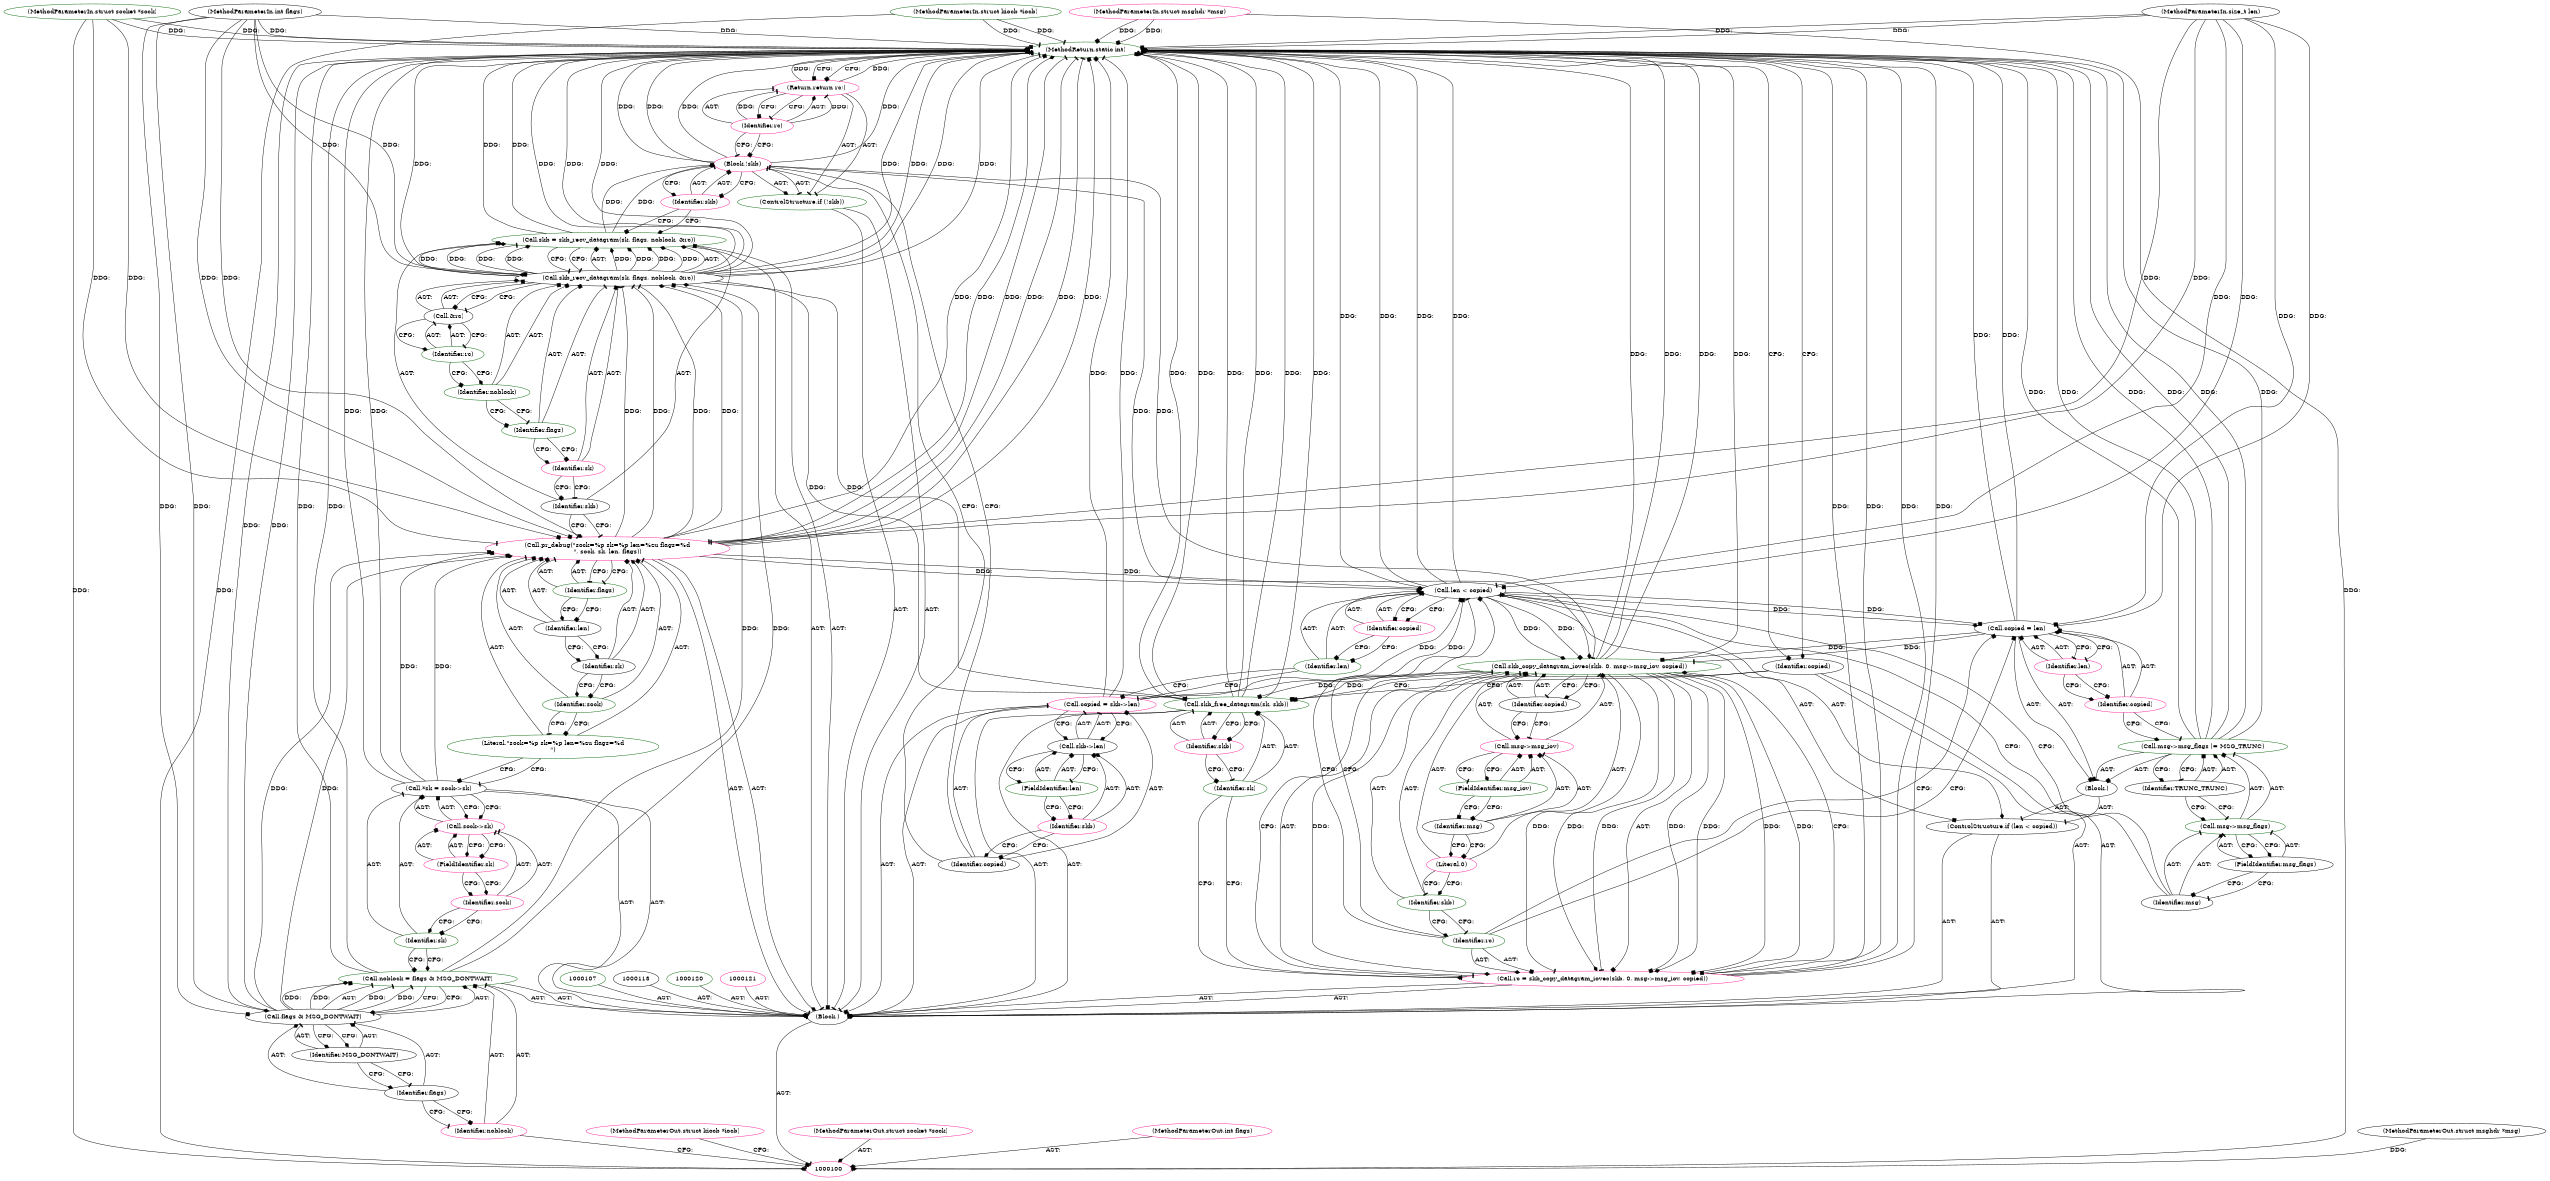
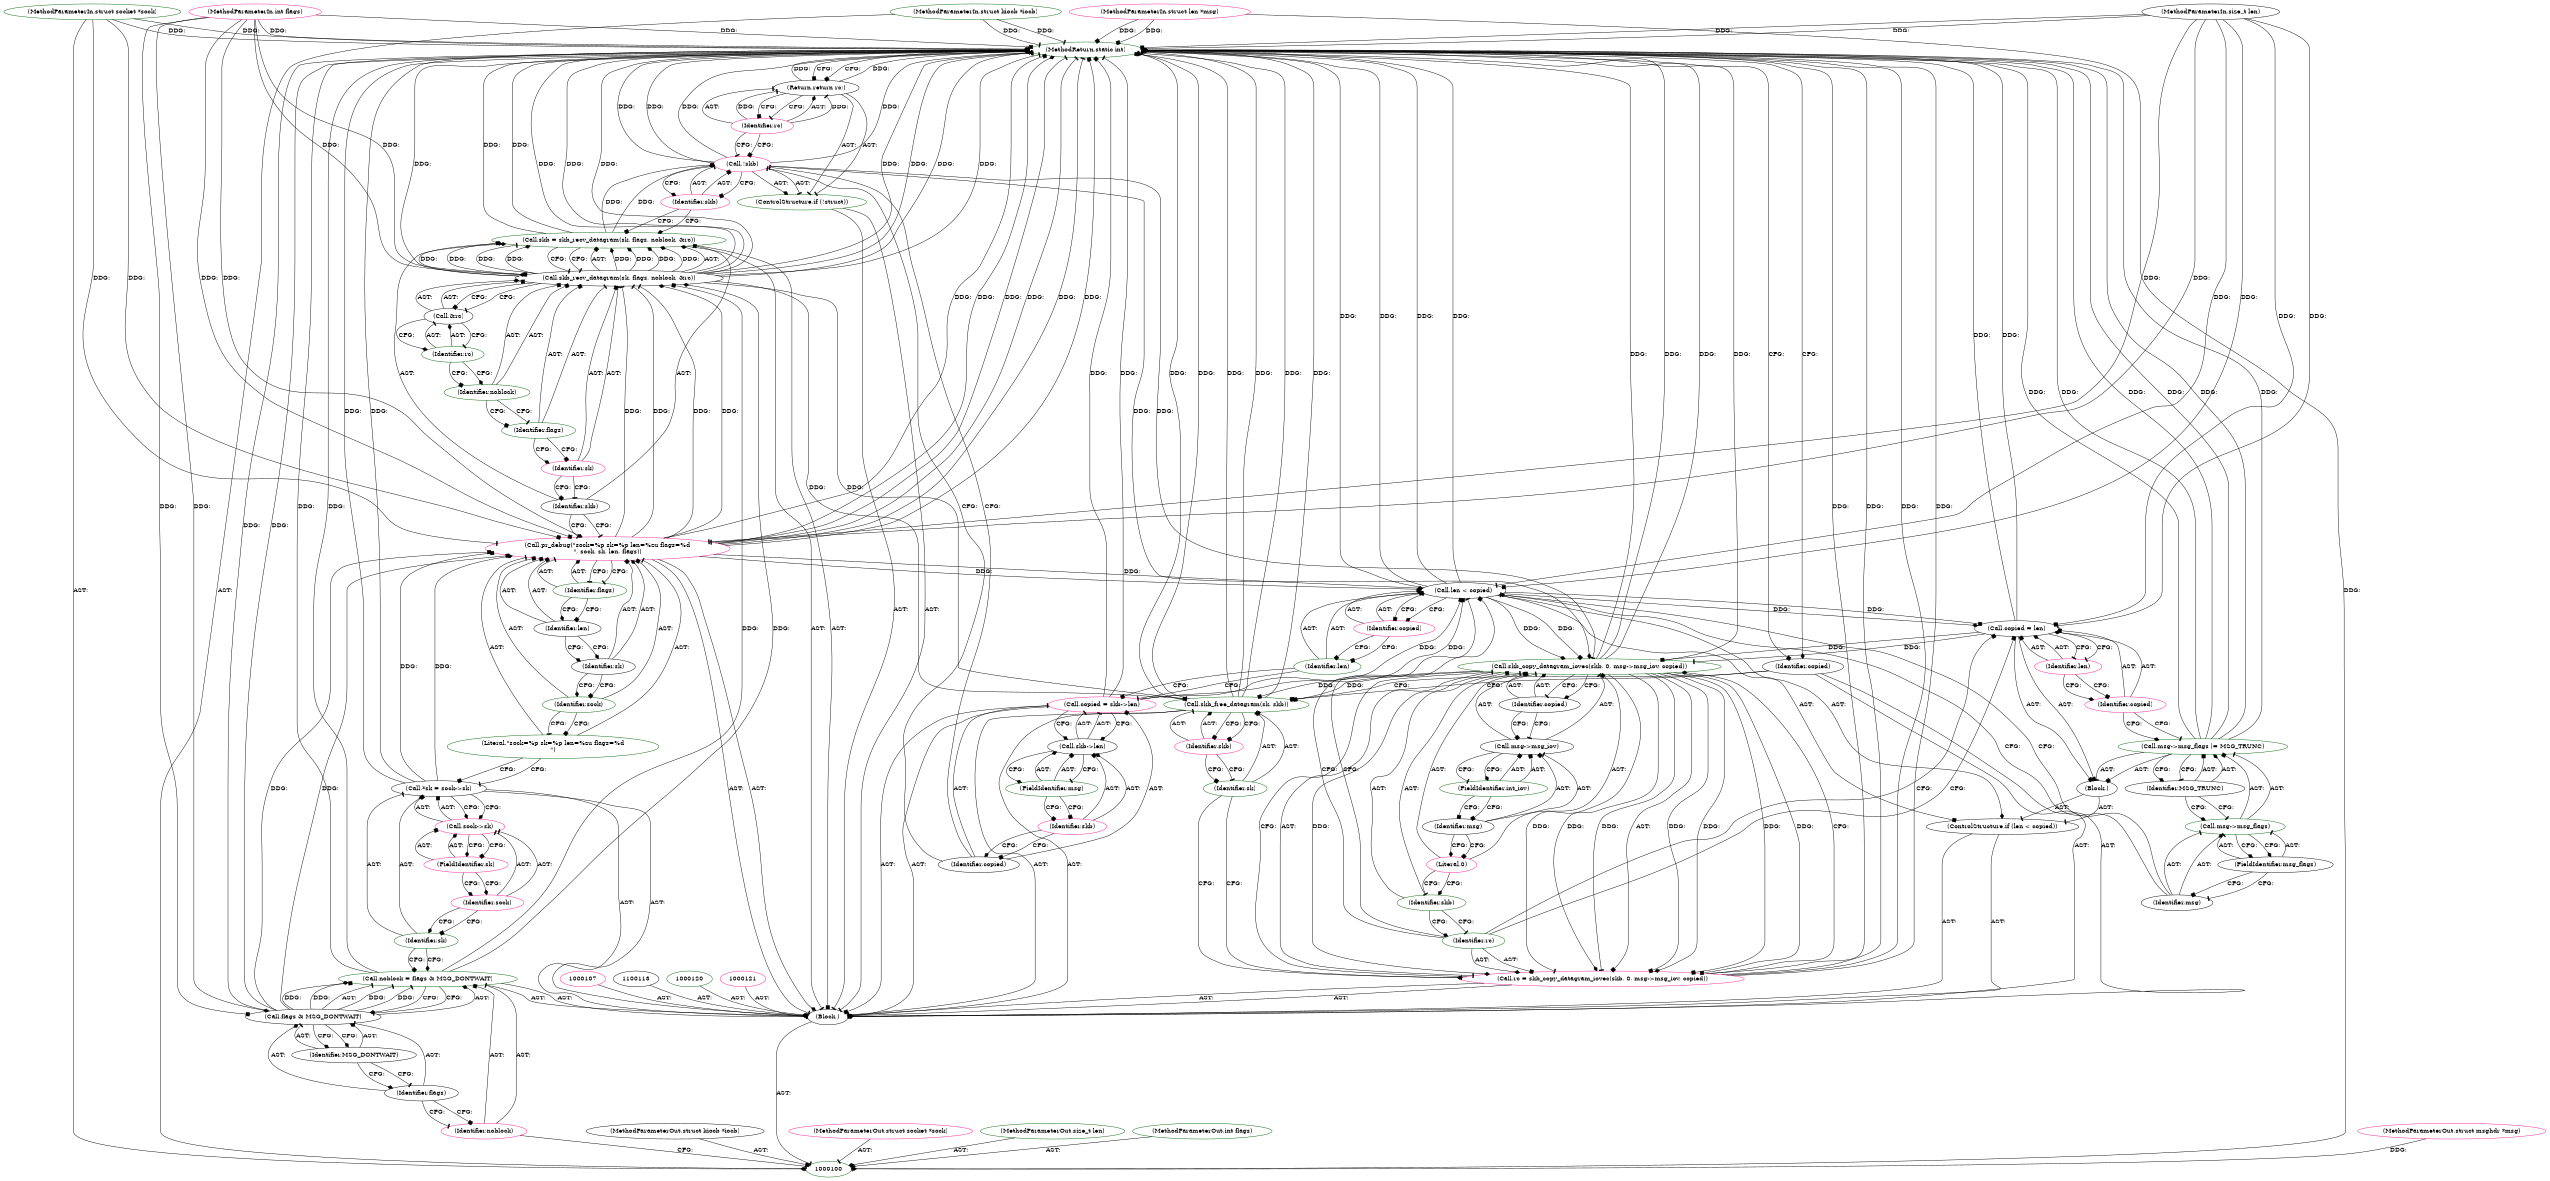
(255, 12) -> (255, 12)
(1160, 12) -> (1160, 12)
(816, 88) -> (816, 88)
(742, 164) -> (742, 164)
(802, 202) -> (802, 202)
(82, 591) -> (82, 591)
(226, 591) -> (226, 591)
(1527, 747) -> (1527, 747)
(1052, 789) -> (1052, 789)
(1494, 789) -> (1494, 789)
(2185, 789) -> (2185, 789)
(583, 979) -> (583, 979)
(636, 979) -> (636, 979)
(675, 1131) -> (675, 1131)
none -> (1053, 1131)
(1202, 1131) -> (1202, 1131)
(2452, 1131) -> (2452, 1131)
(762, 1150) -> (762, 1150)
(855, 1150) -> (855, 1150)
(829, 1169) -> (829, 1169)
